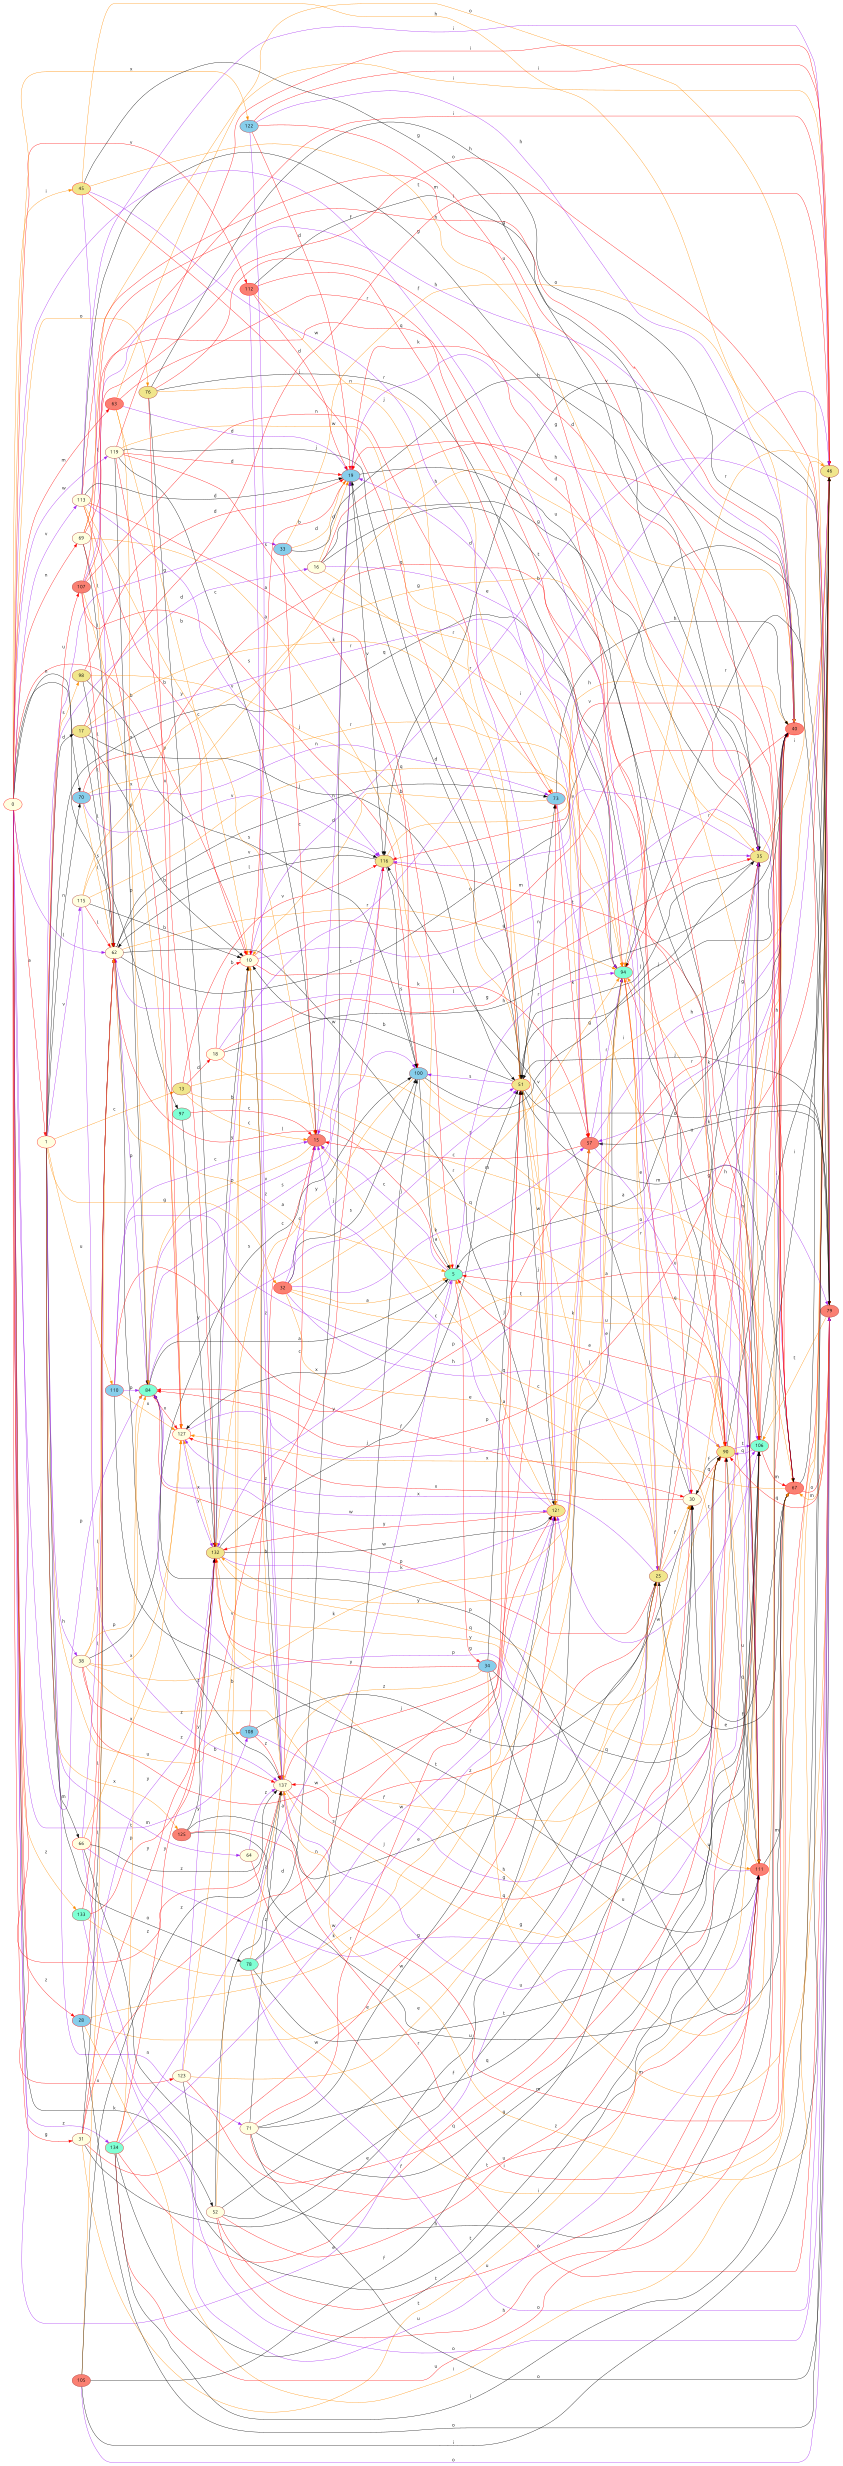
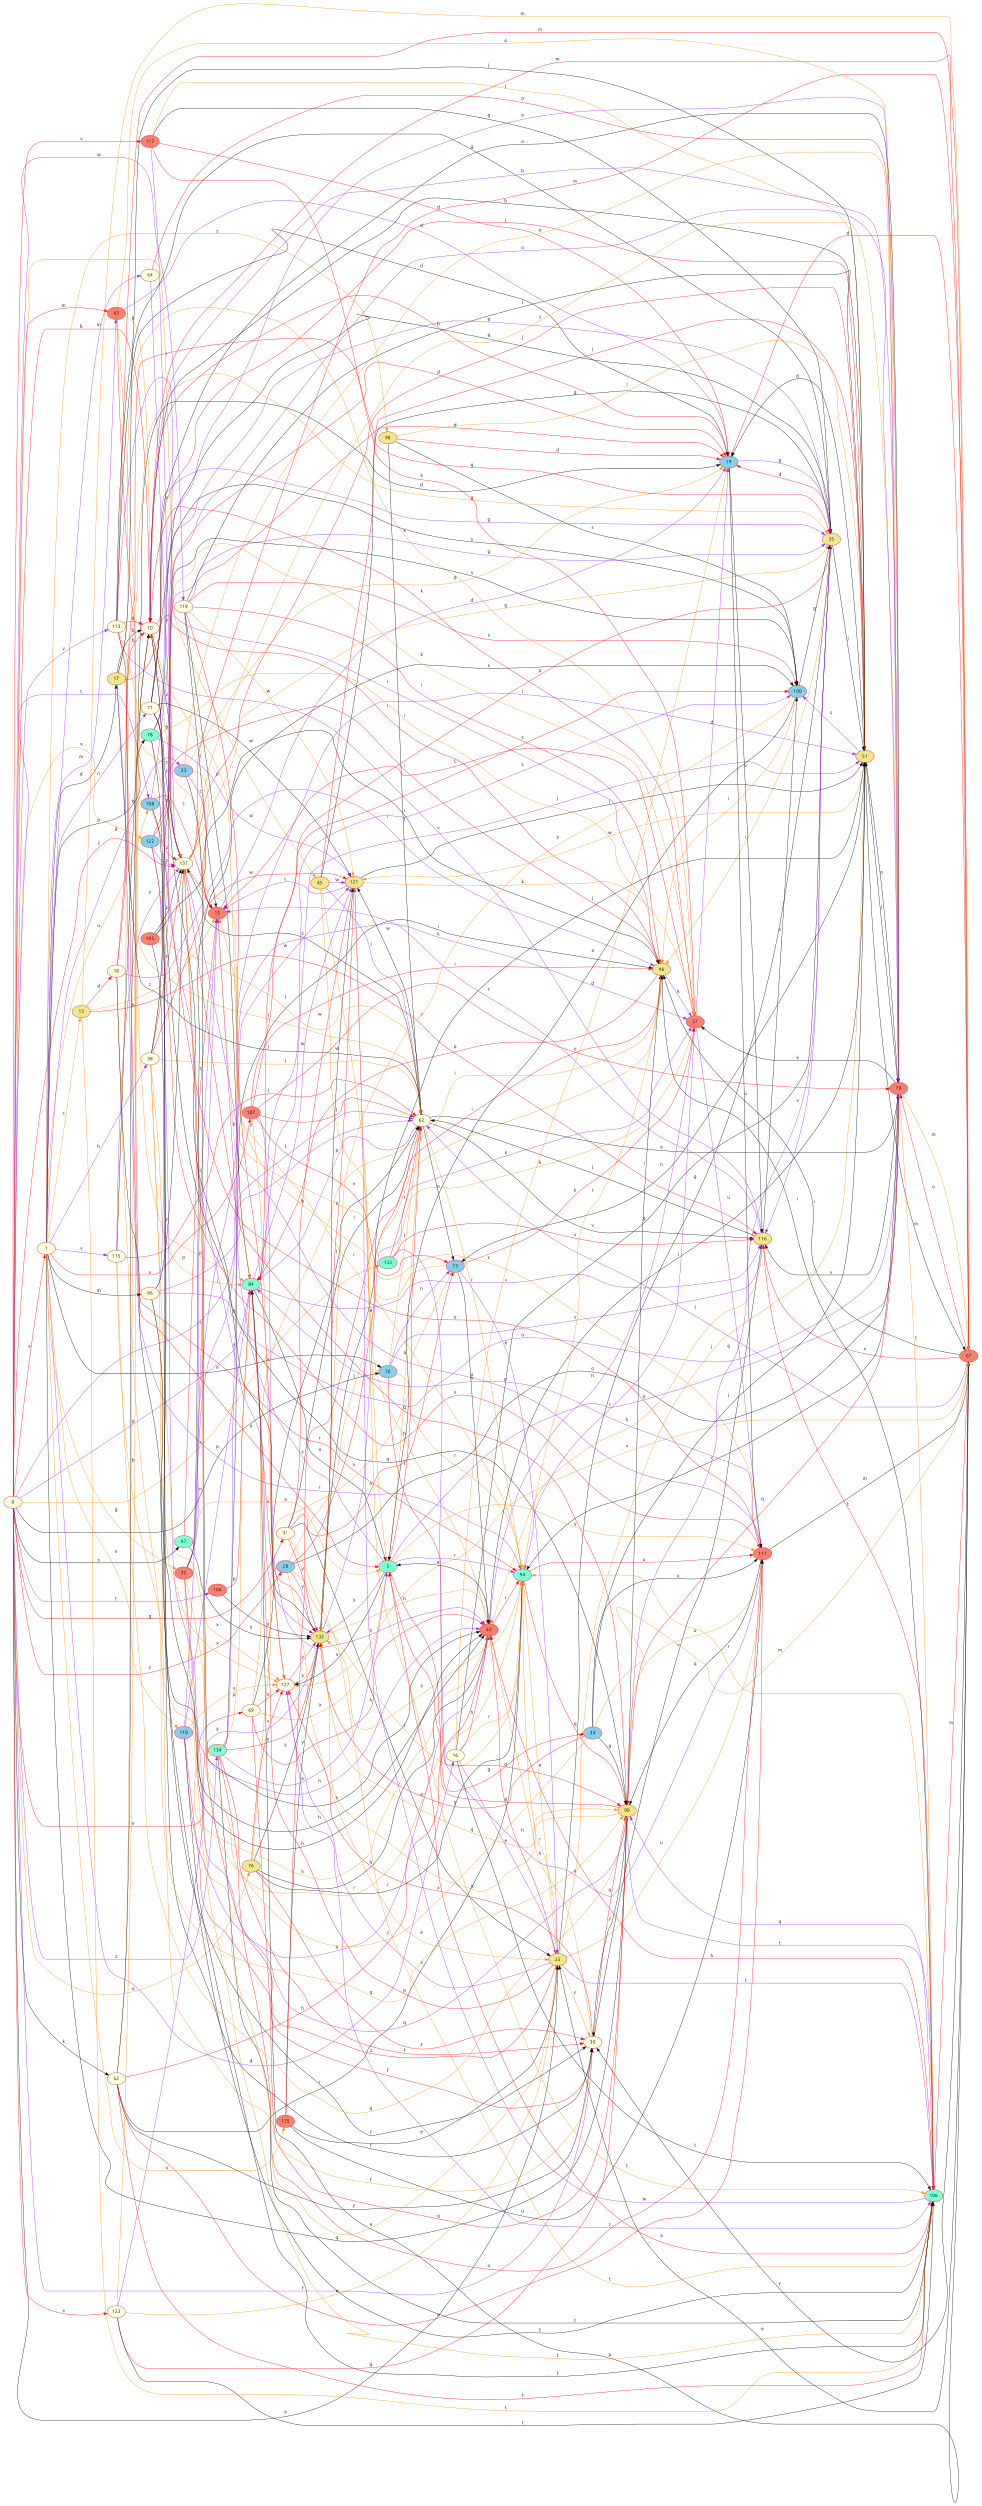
none -> (67, 777)
none -> (217, 1590)
(27, 2167) -> (20, 2373)
